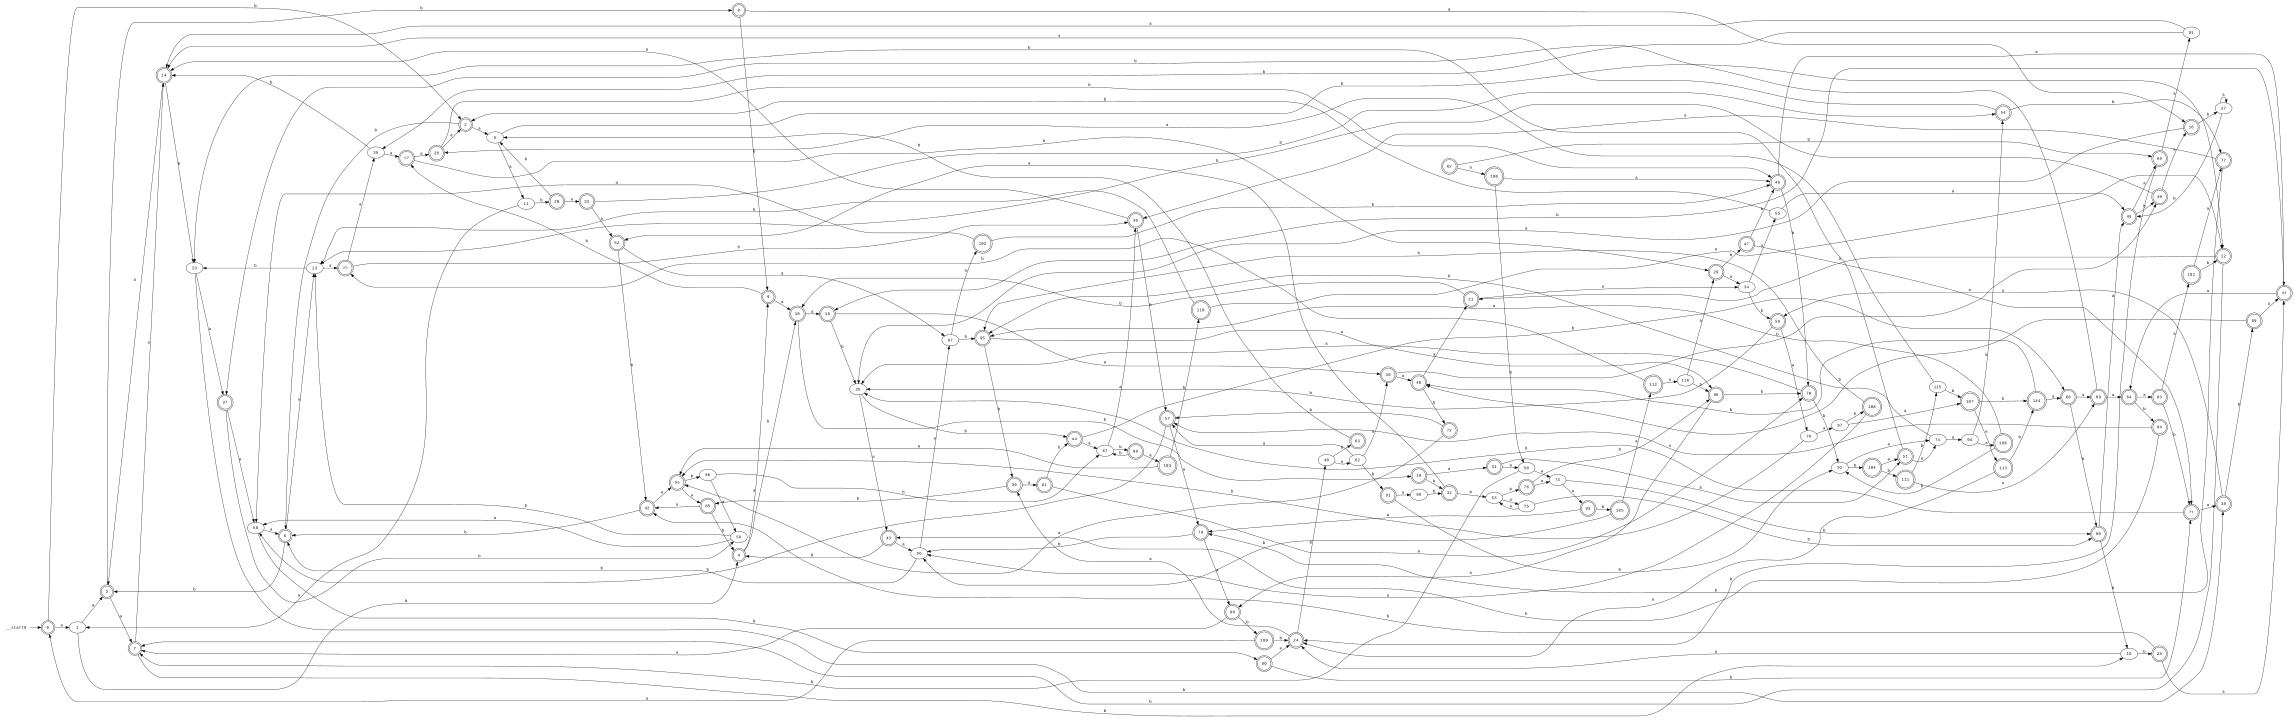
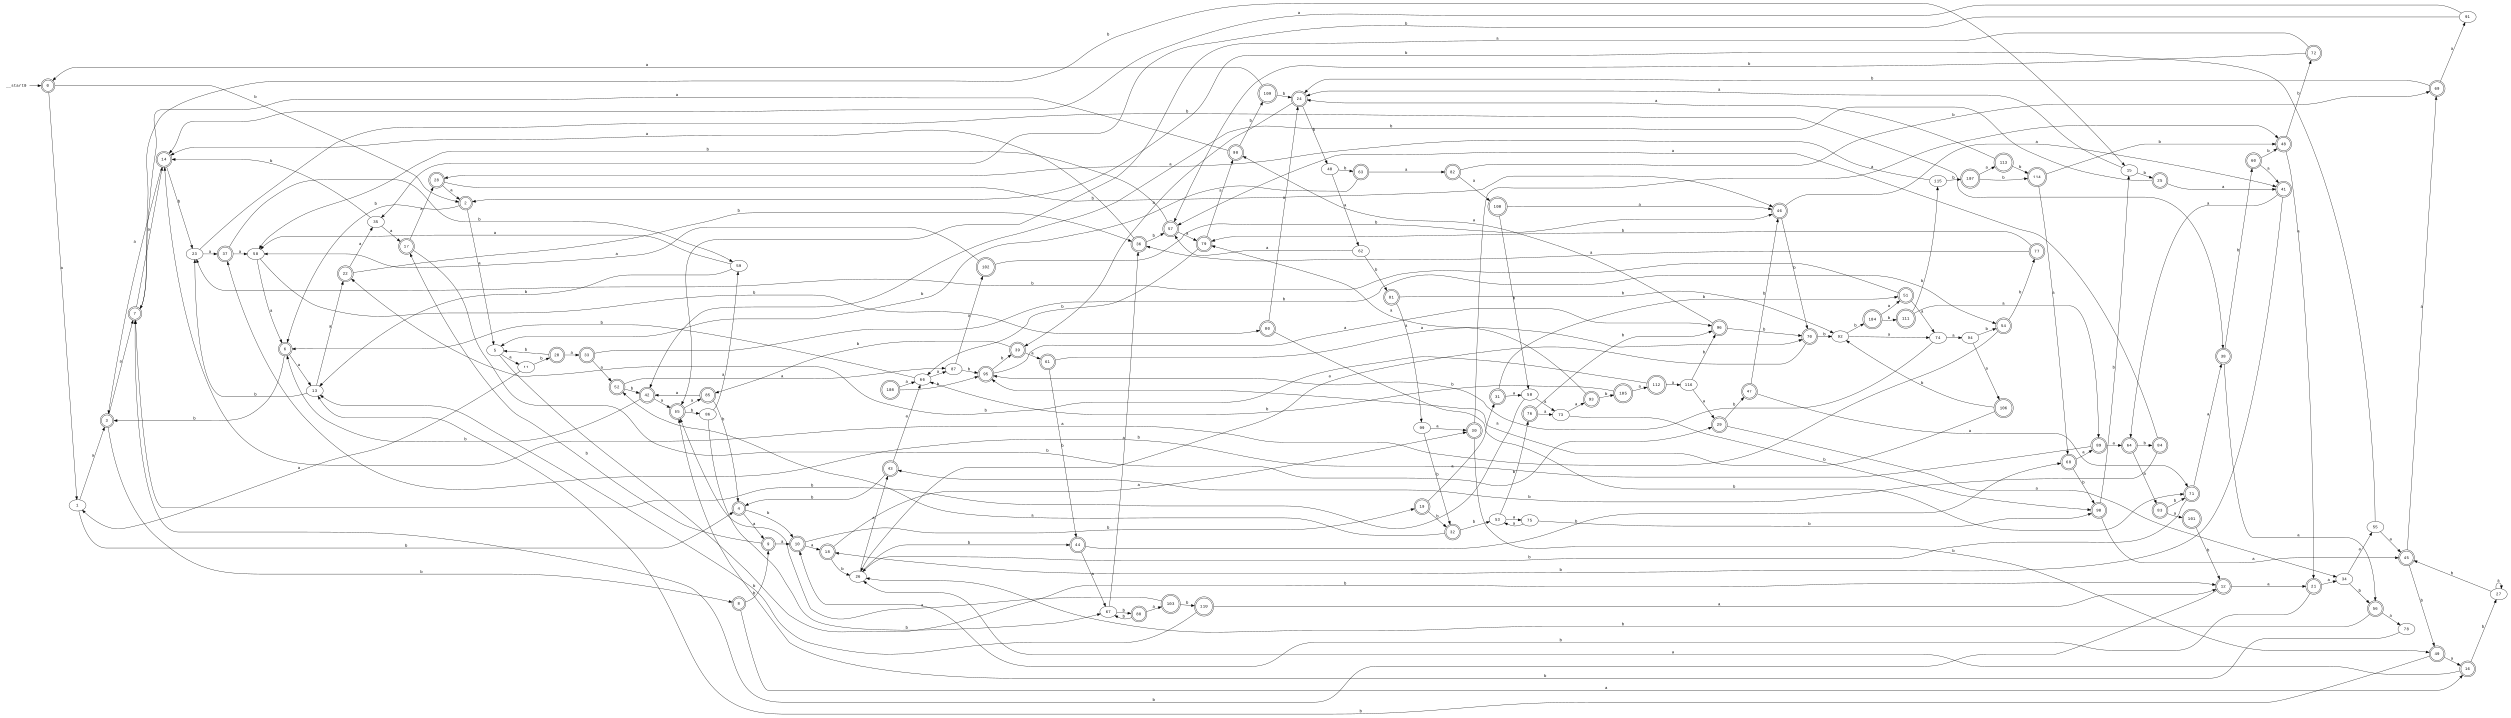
none -> (1405, 172)
(2207, 218) -> none
(2037, 401) -> (2037, 177)
(1378, 422) -> (1447, 429)
(1840, 425) -> none
